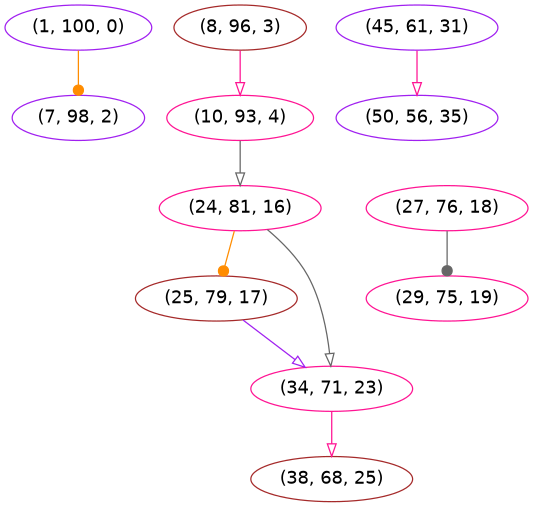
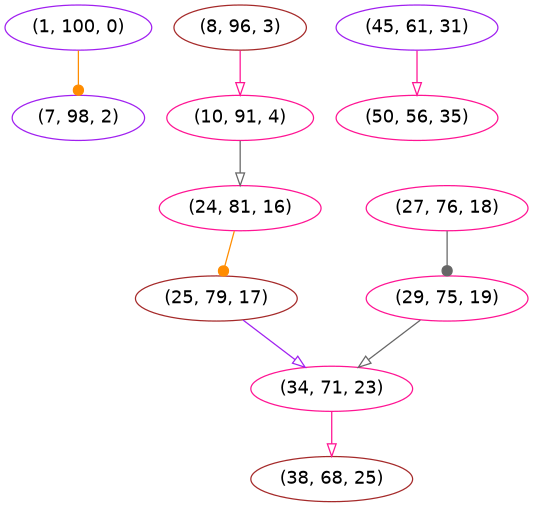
(240, 118) -> (240, 118)
(417, 118) -> (417, 118)
(312, 285) -> (394, 340)
